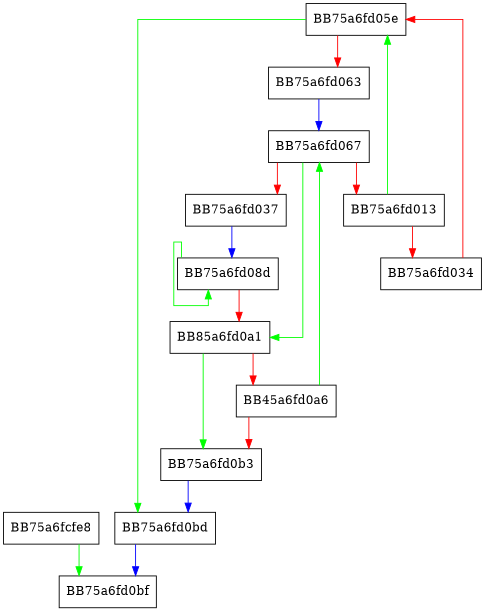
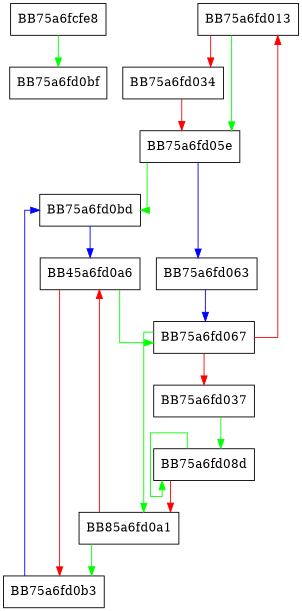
(338, 47) -> (198, 206)
(232, 238) -> (221, 428)
(136, 556) -> (90, 238)
